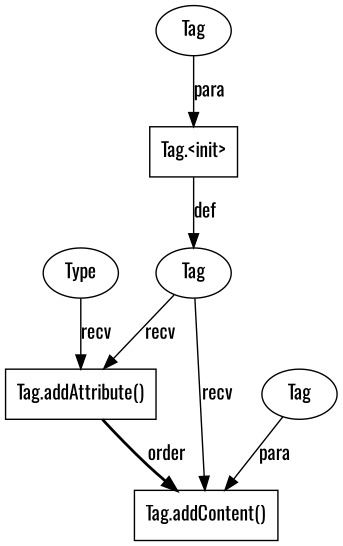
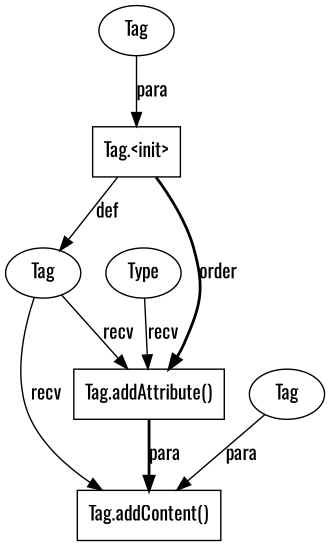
none -> (198, 264)
(167, 455) -> (165, 455)
